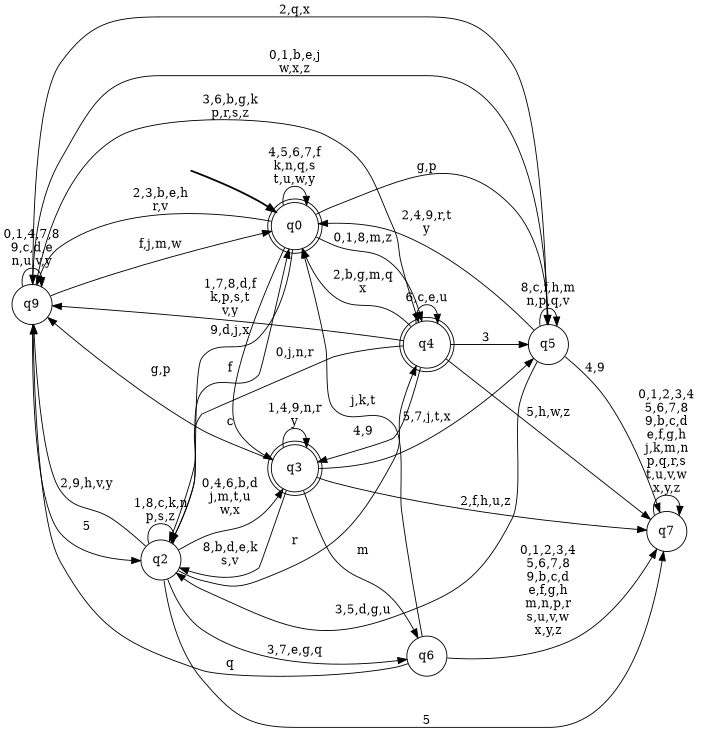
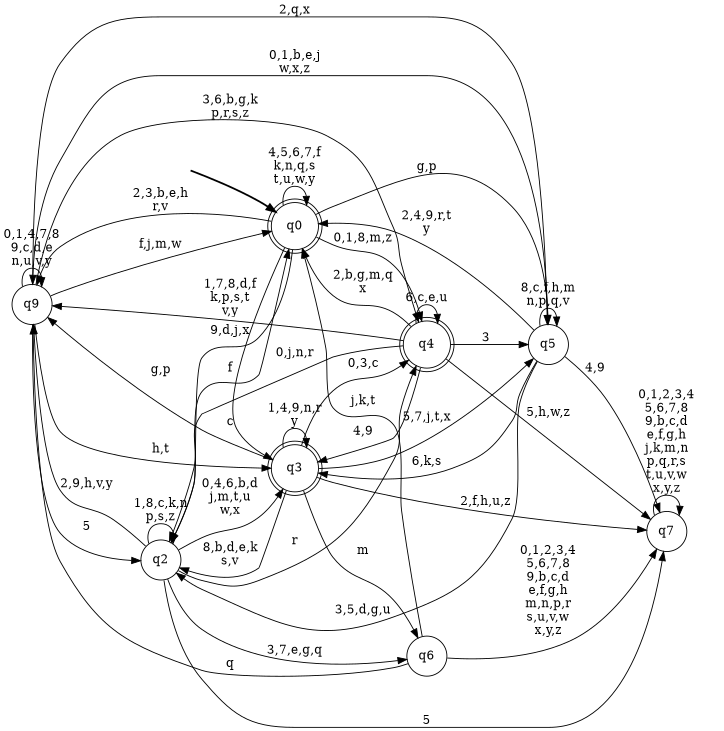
none -> (337, 388)
none -> (104, 452)
none -> (460, 465)
